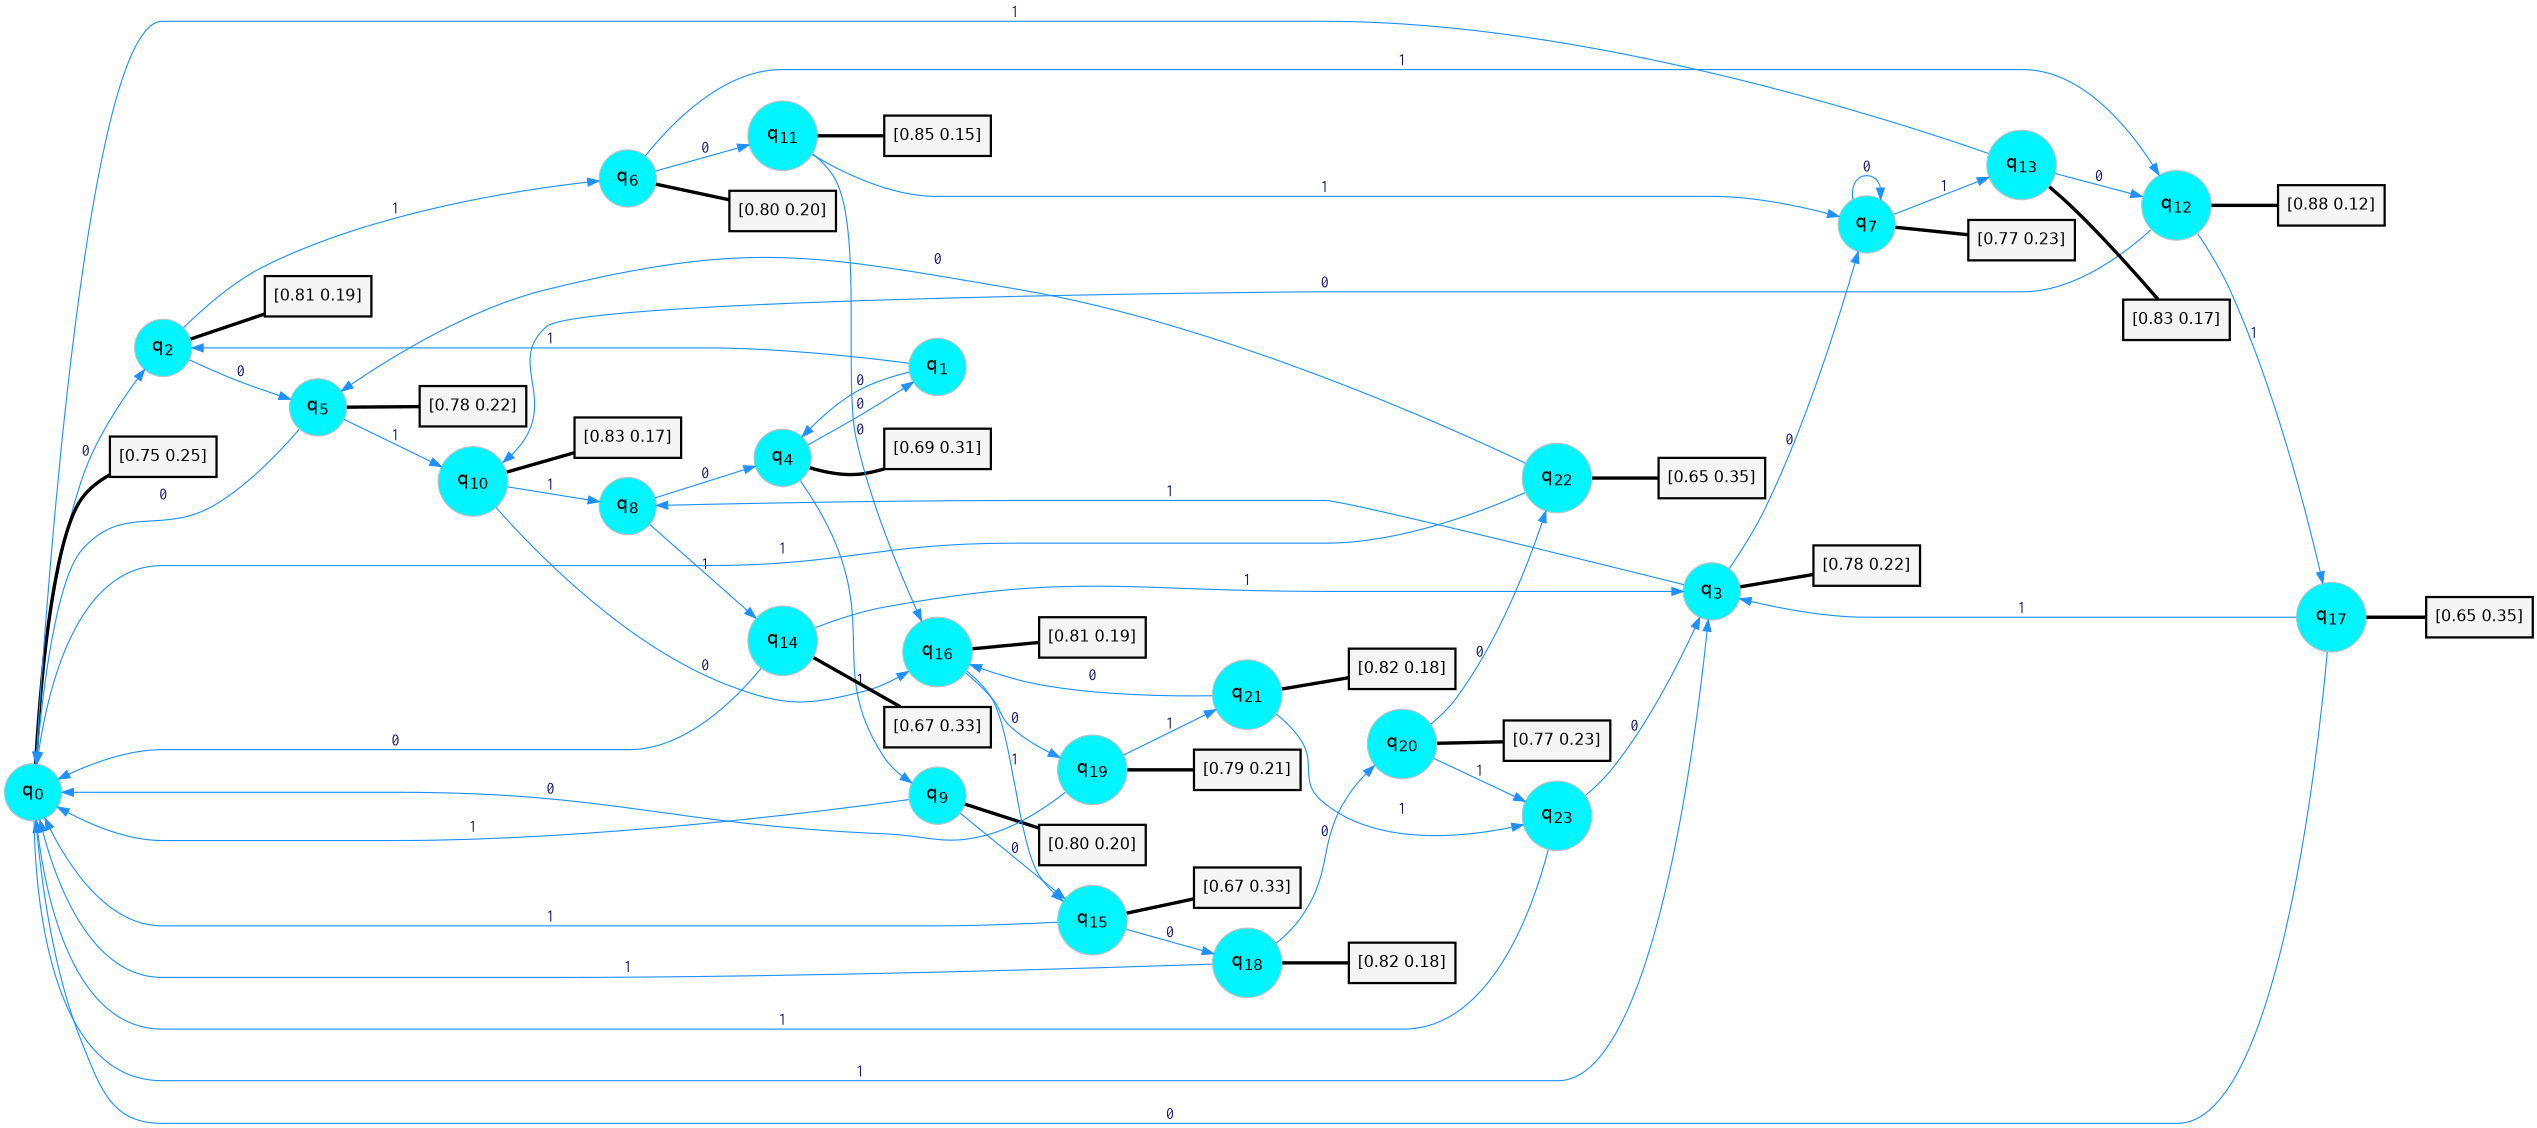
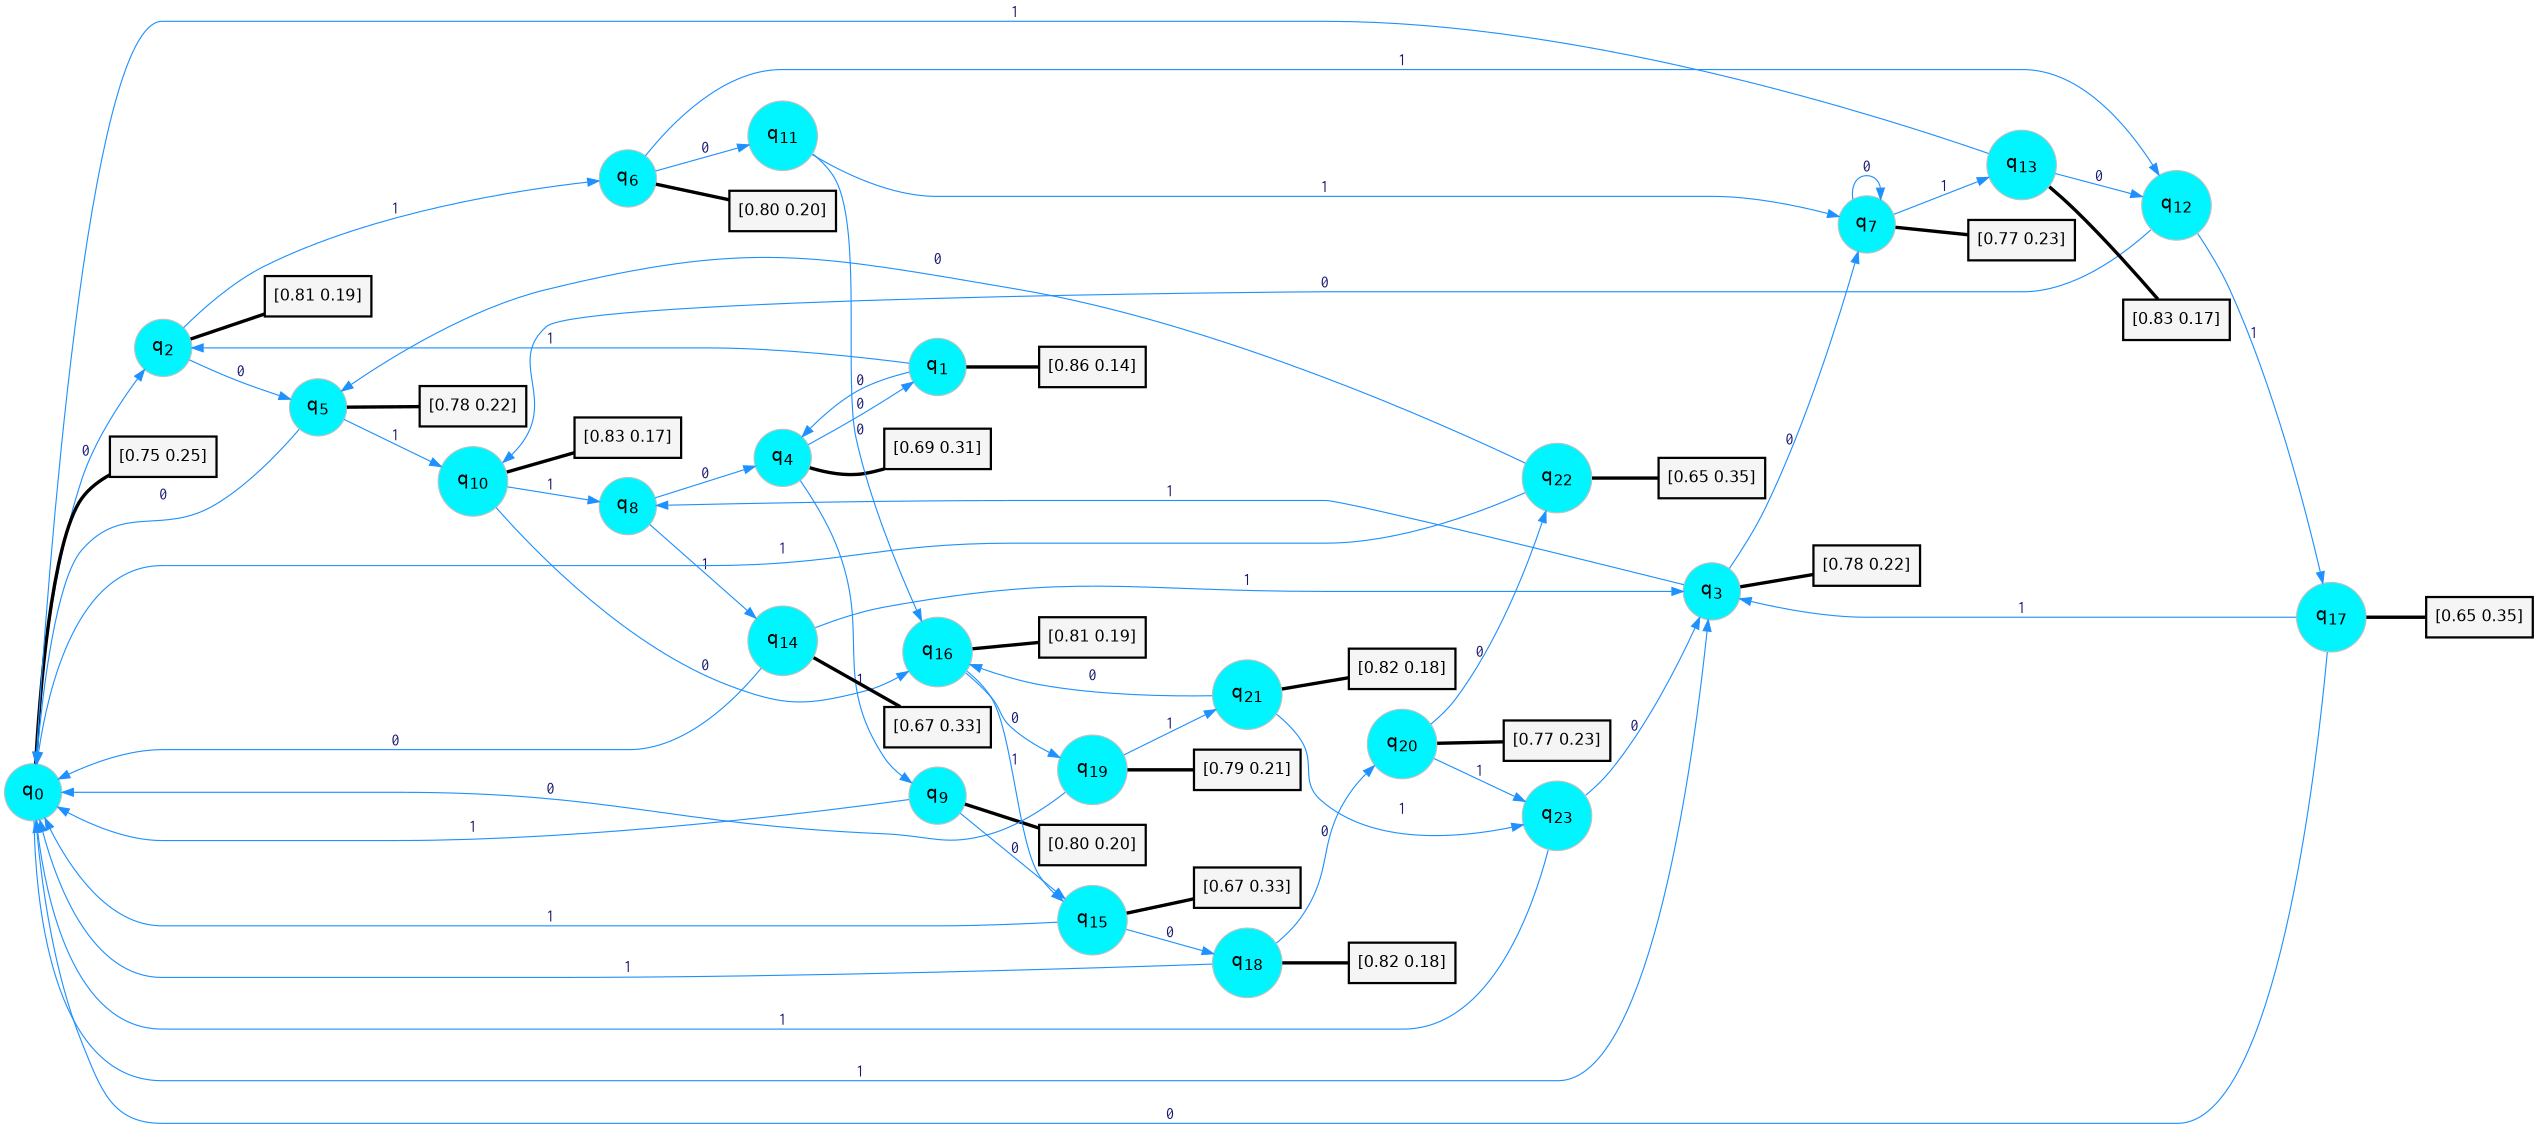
(938, 136) -> none
(2331, 205) -> none
none -> (1092, 367)
